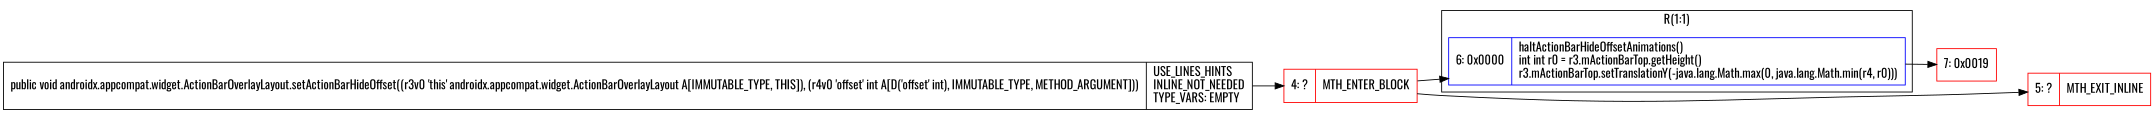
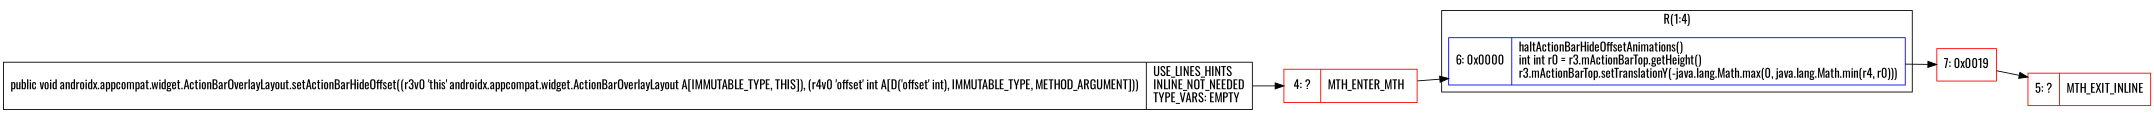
(1677, 21) -> (1677, 21)
(1366, 85) -> (1366, 85)
(1718, 100) -> (2008, 73)
